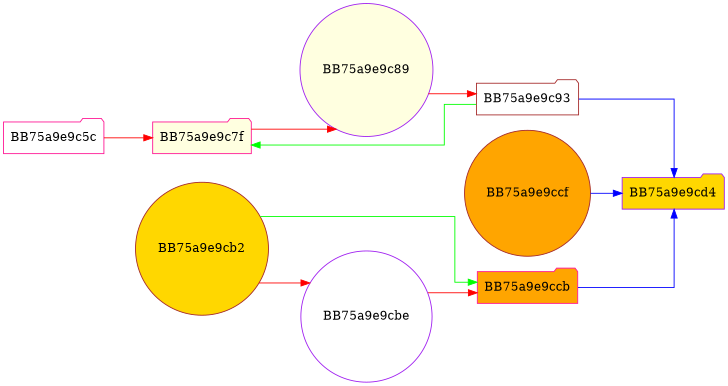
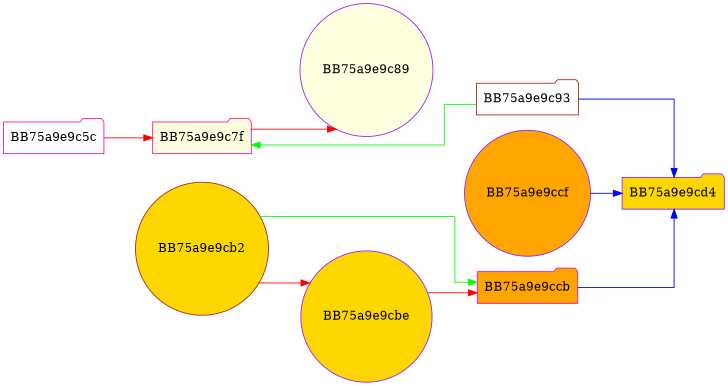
(448, 94) -> none
(528, 193) -> (528, 193)
(366, 317) -> (366, 317)
